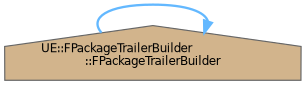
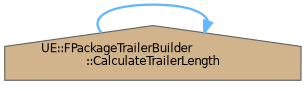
(153, 56) -> (153, 56)
